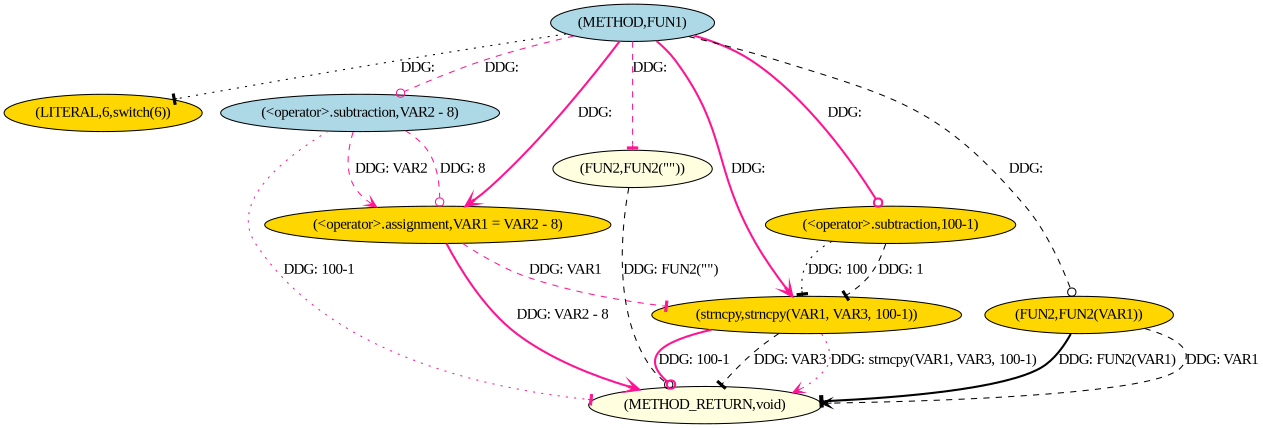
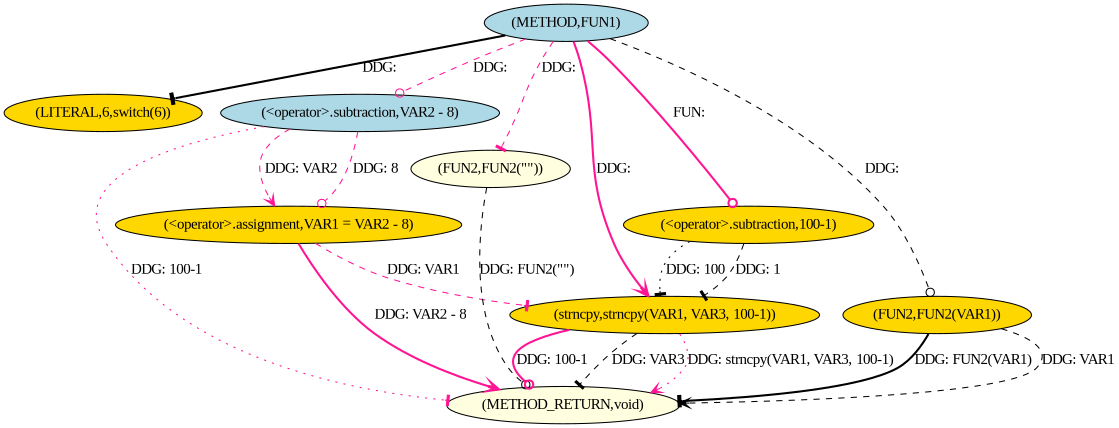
(372, 65) -> (340, 67)
(847, 113) -> (691, 113)
(551, 125) -> none
